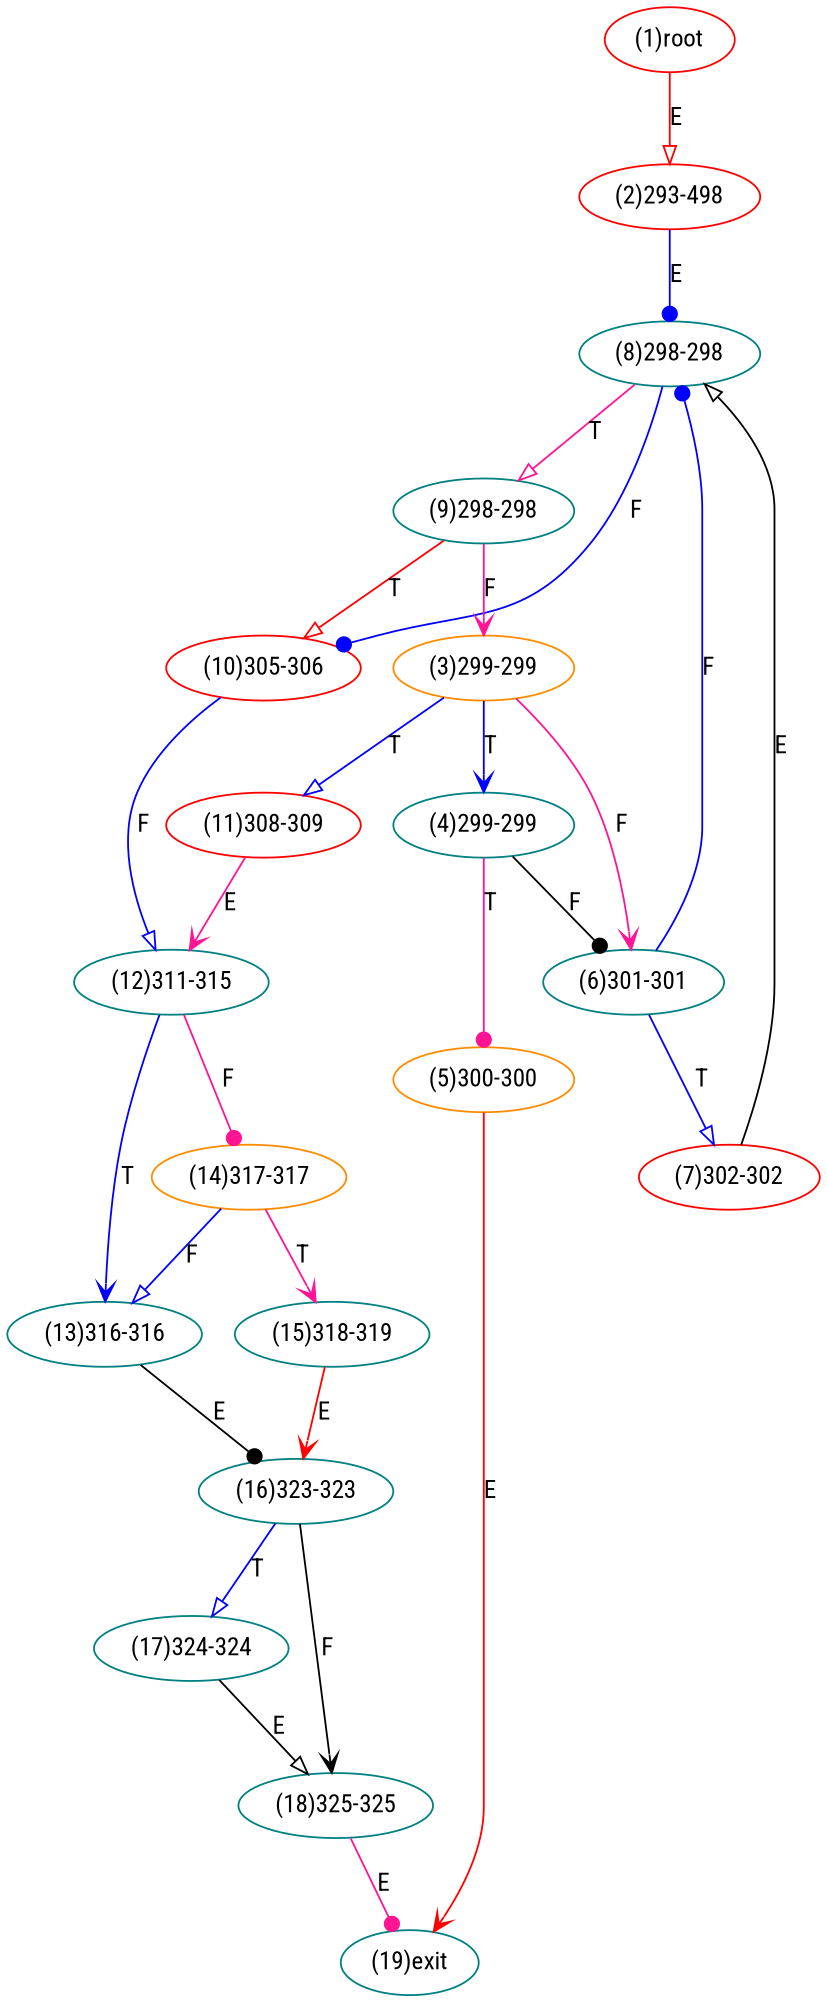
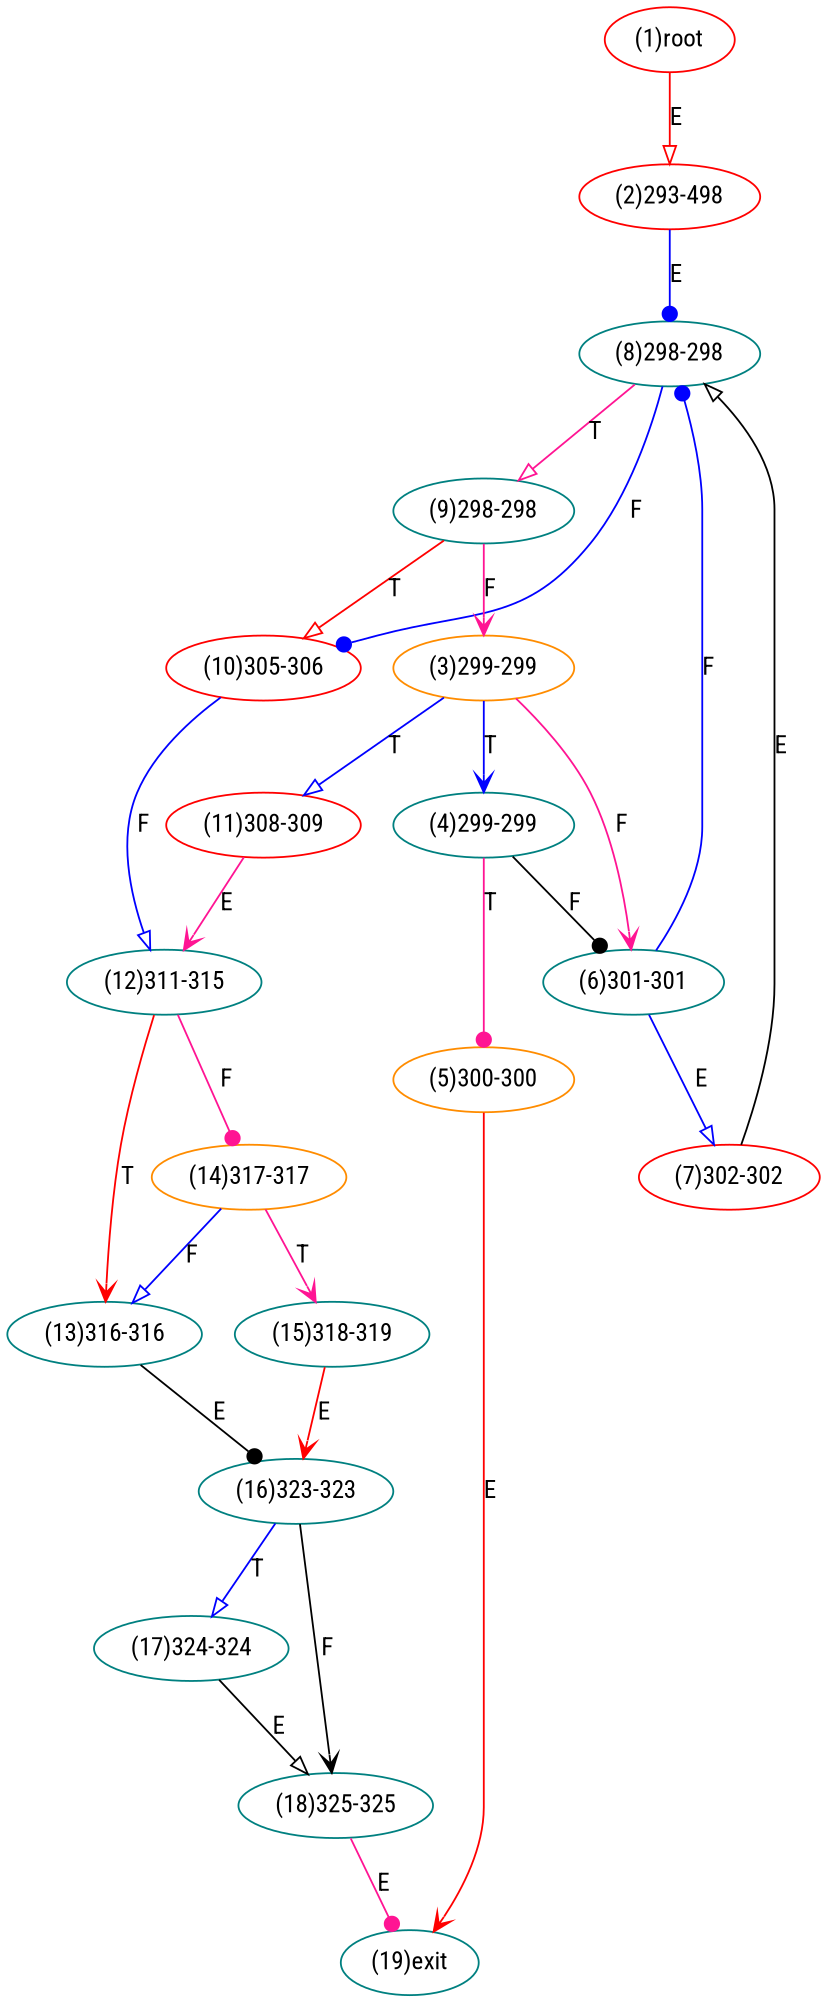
(702, 1080) -> (701, 1080)
(121, 1147) -> (120, 1147)
